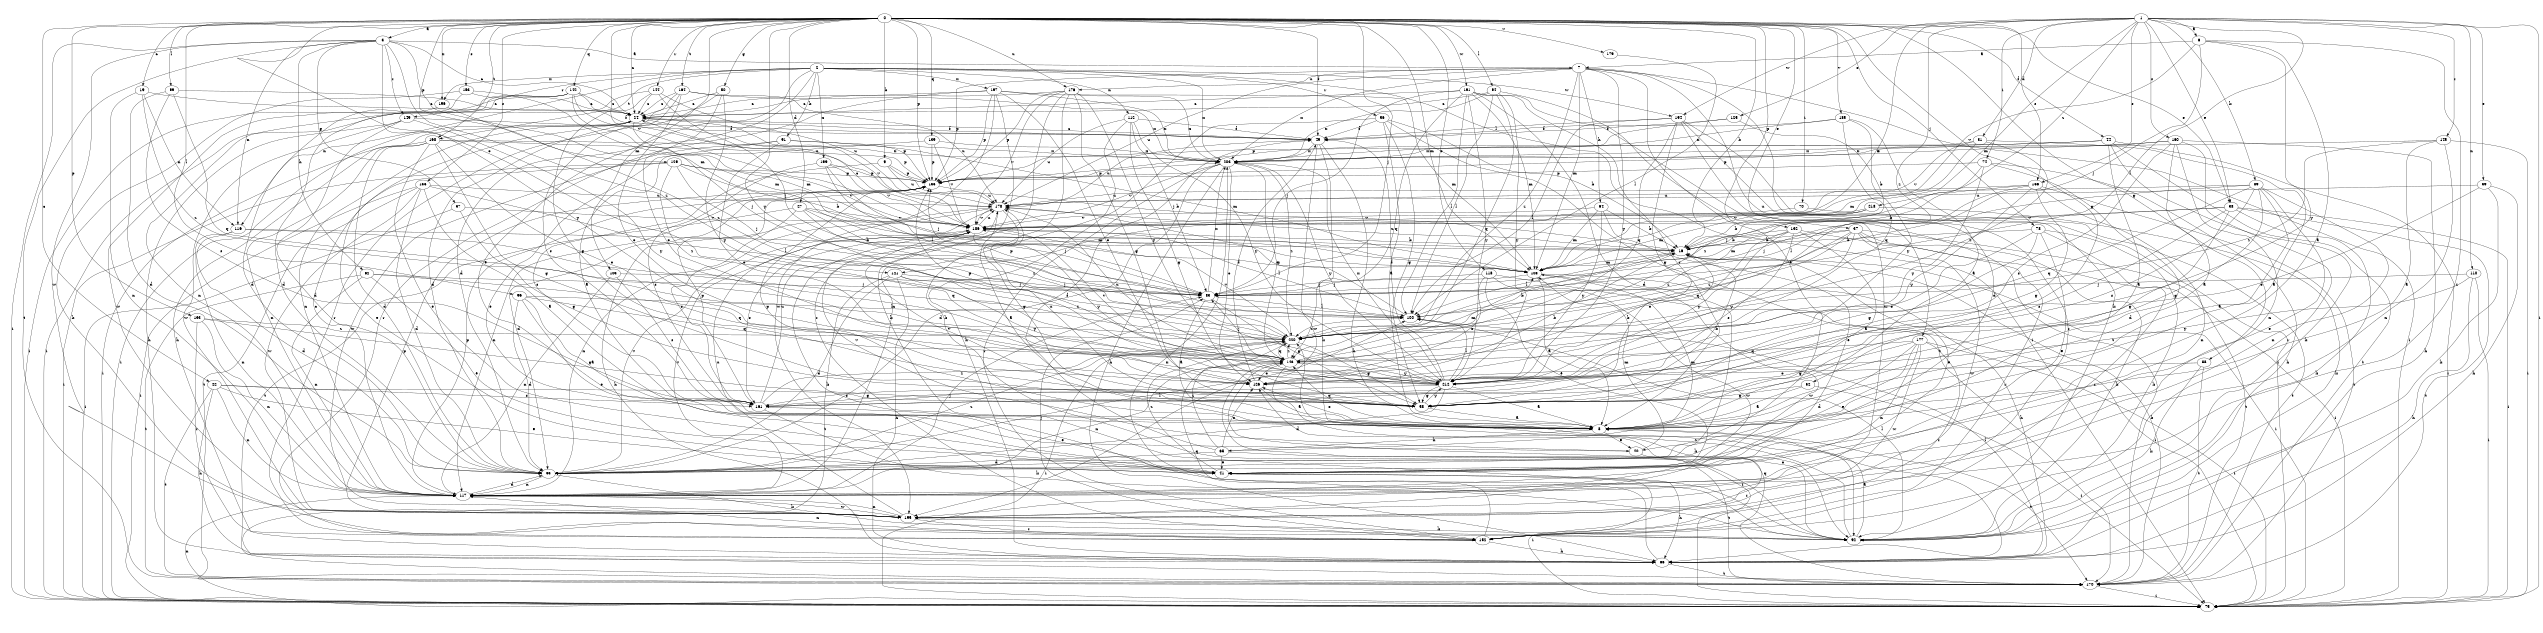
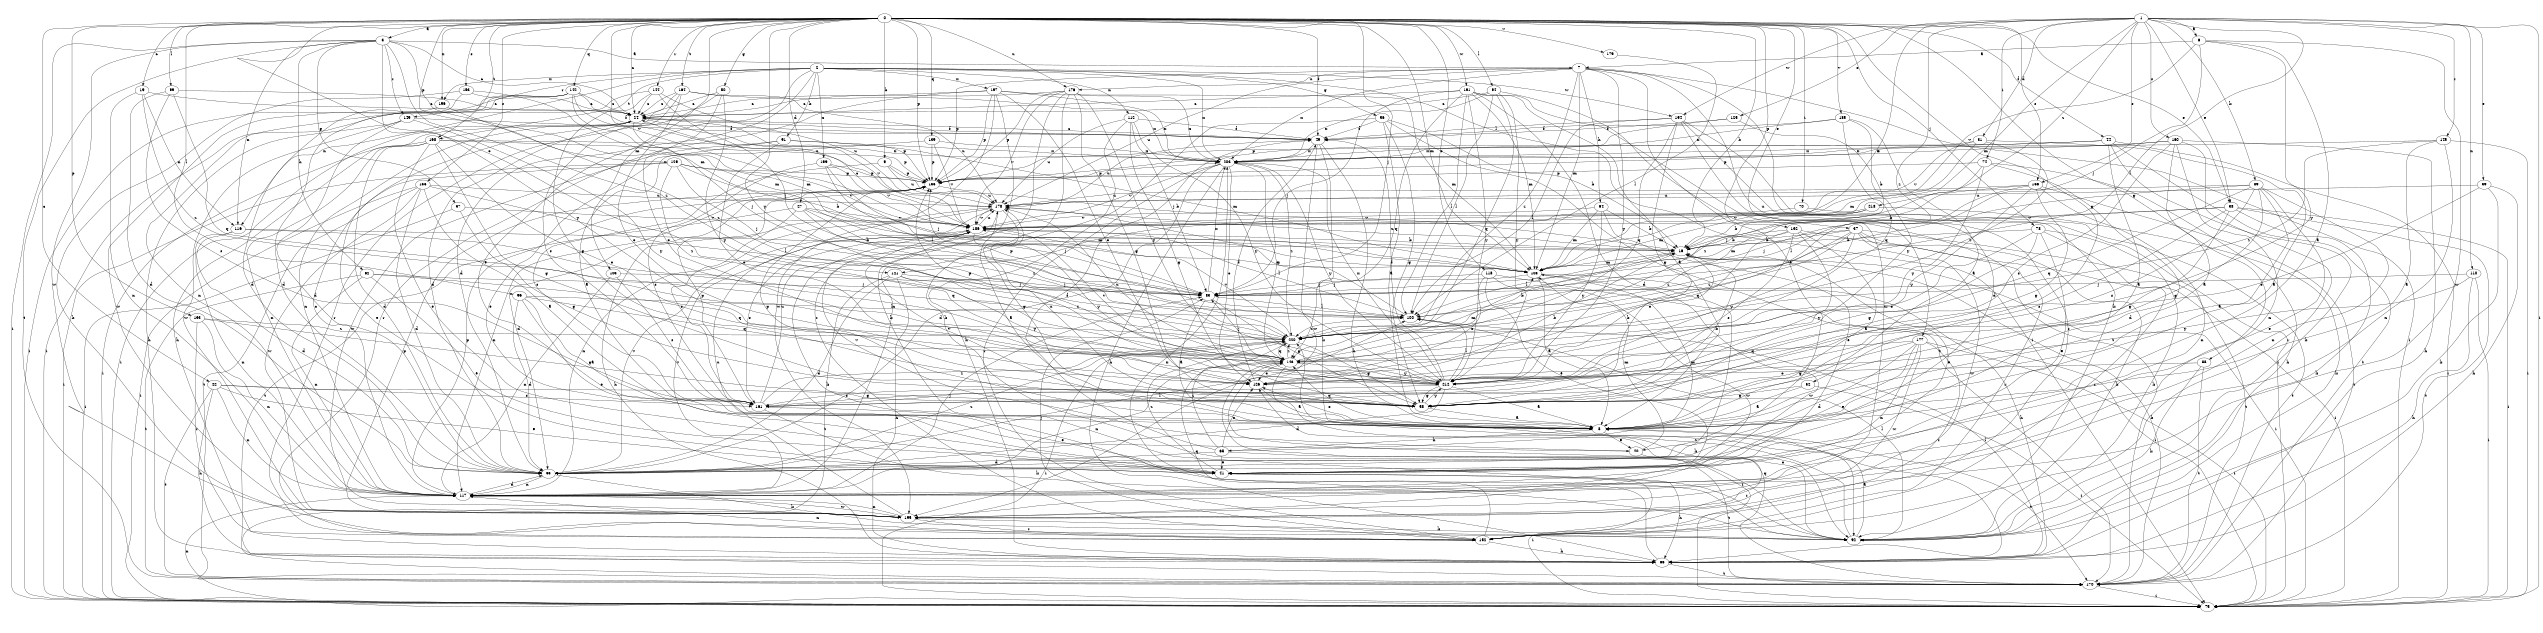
(1325, 90) -> (1325, 90)
(1680, 262) -> (1680, 262)
(2457, 285) -> (2457, 285)
(1652, 328) -> (1687, 364)
